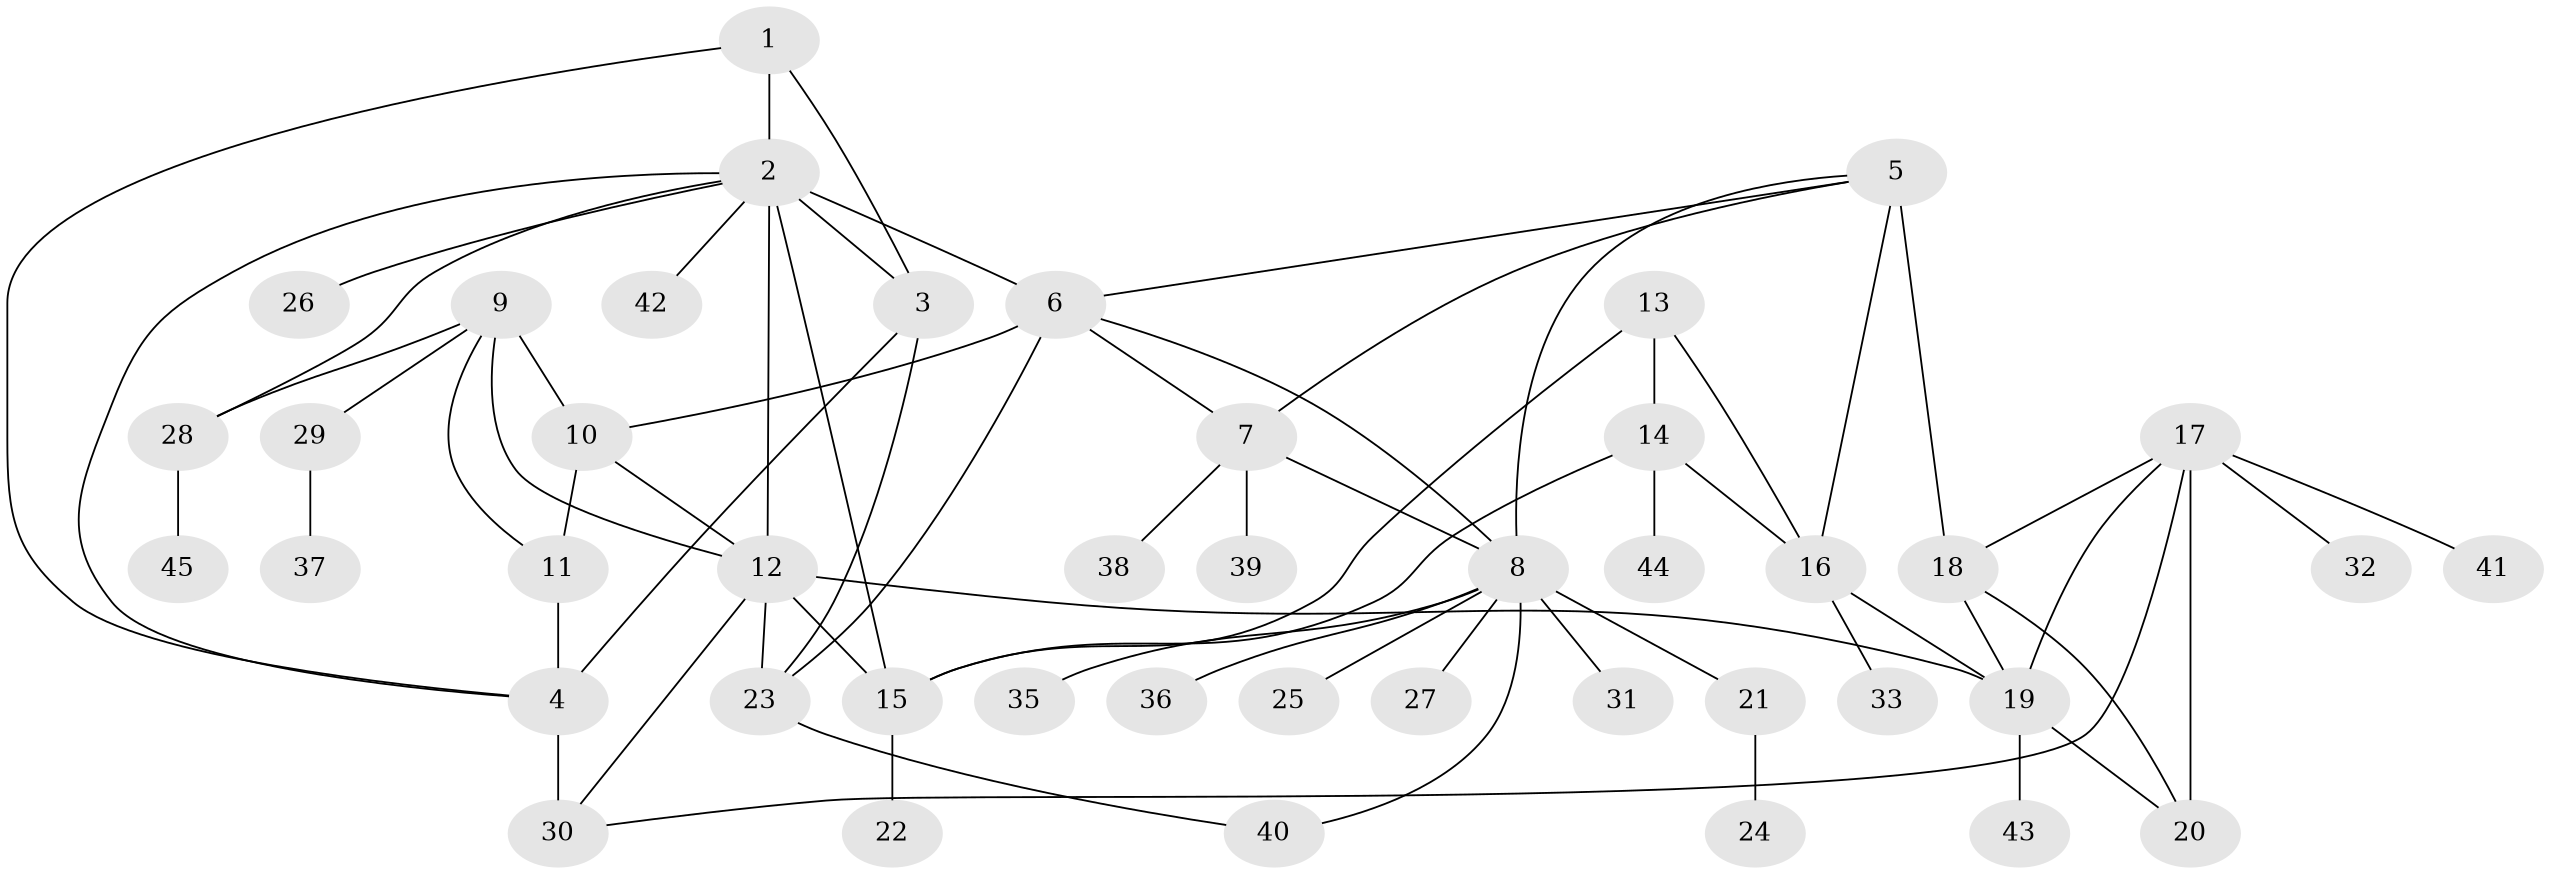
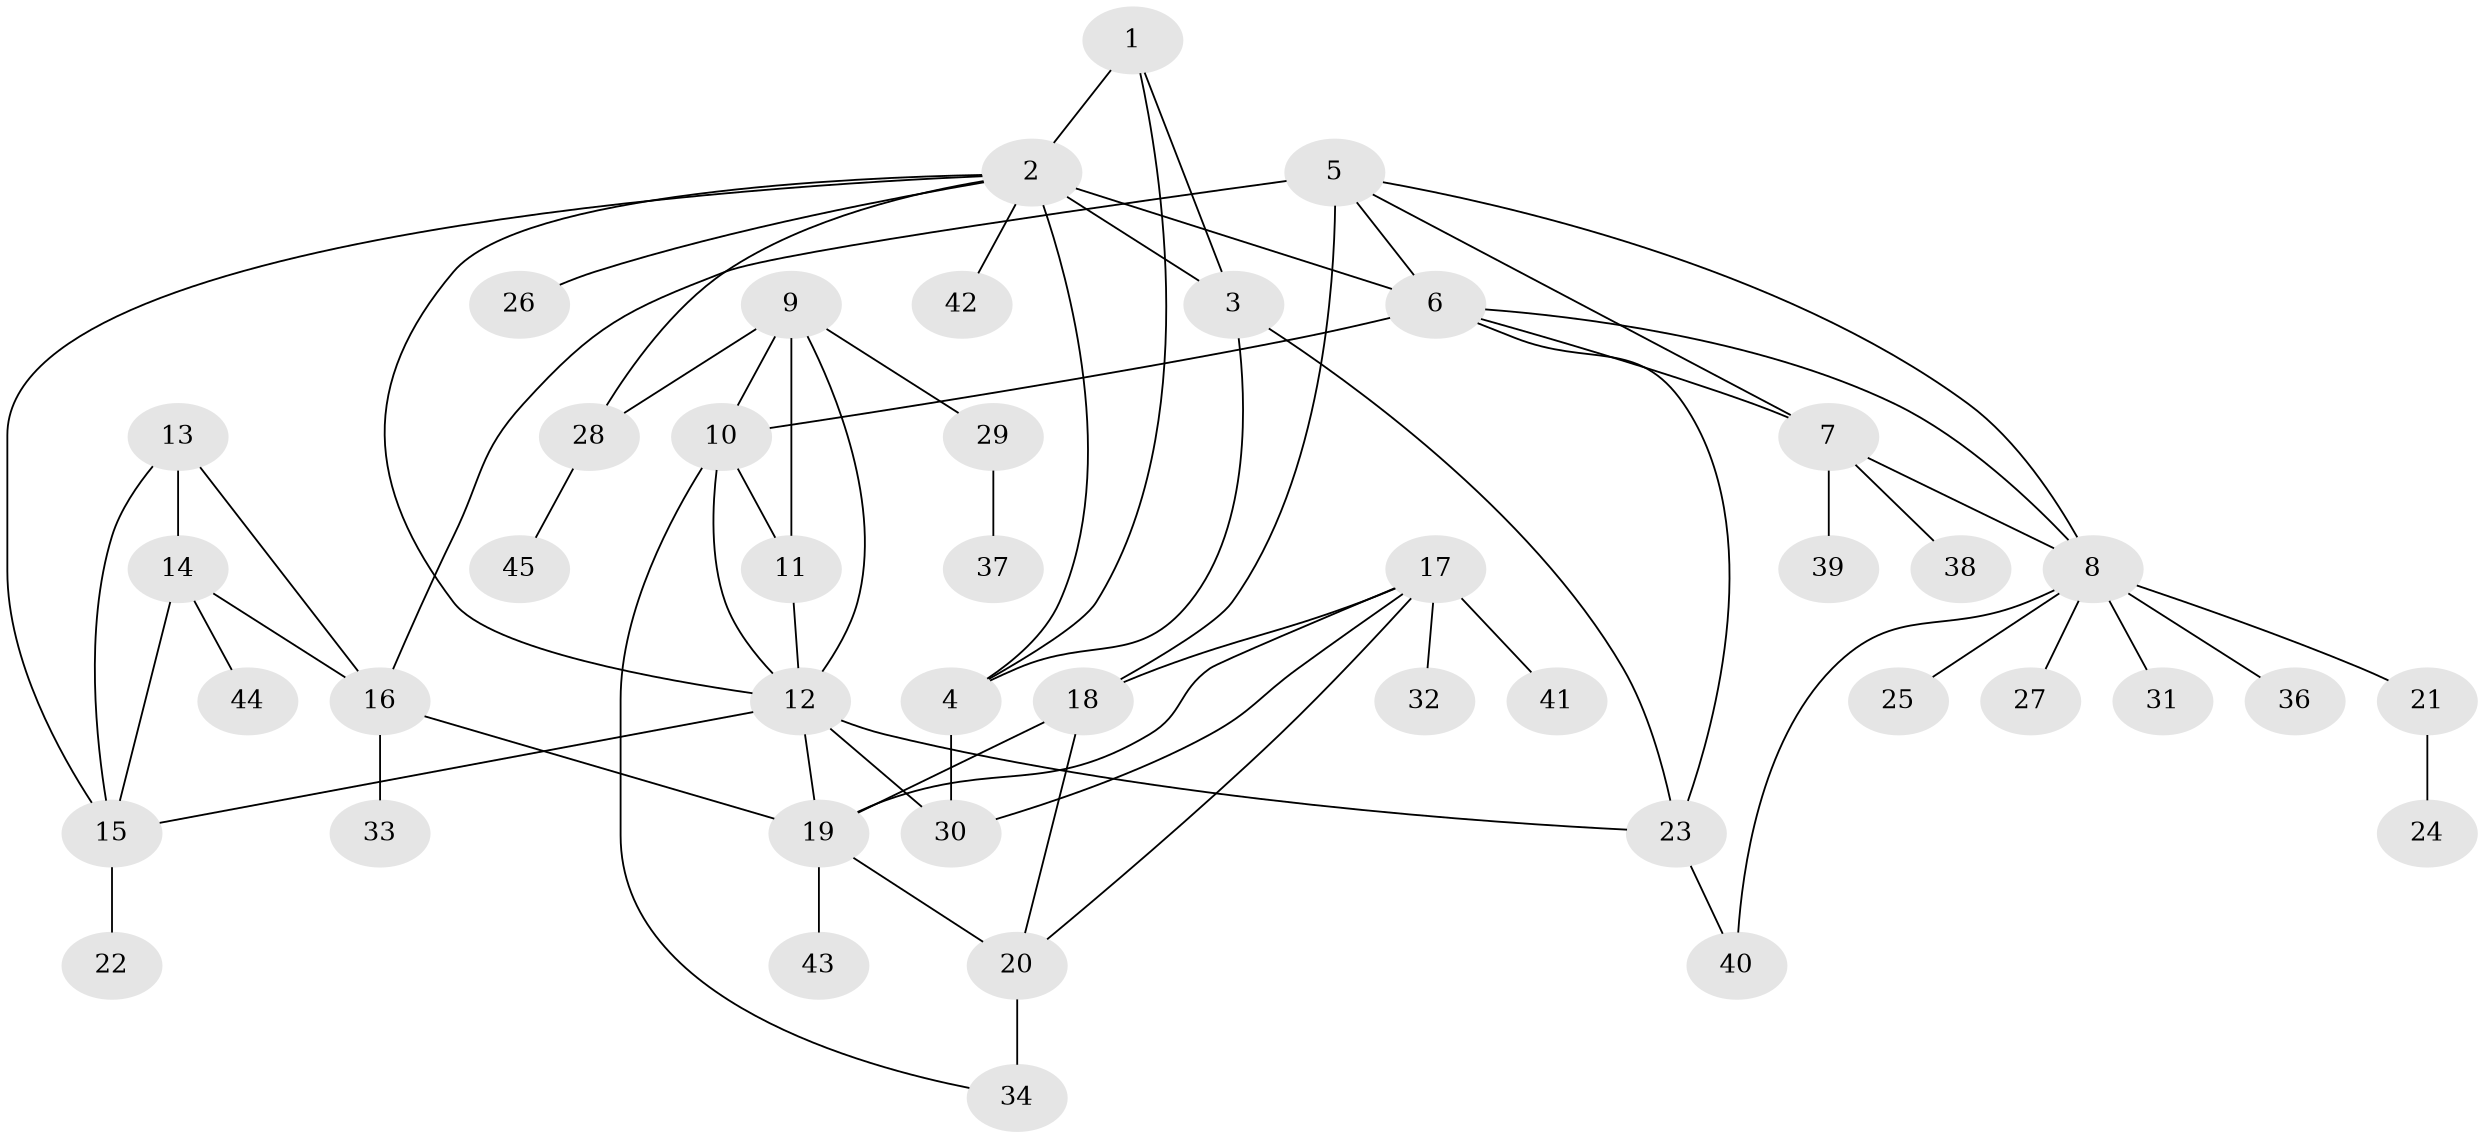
(558, 635) -> (796, 635)
(1025, 701) -> none
none -> (1017, 1098)
